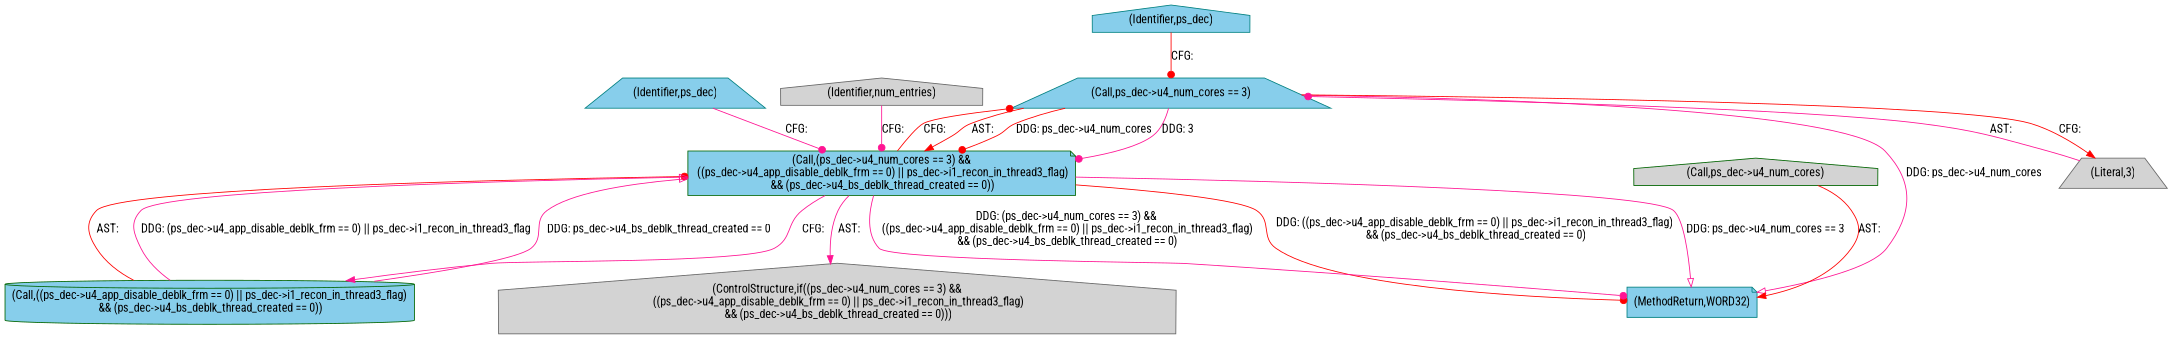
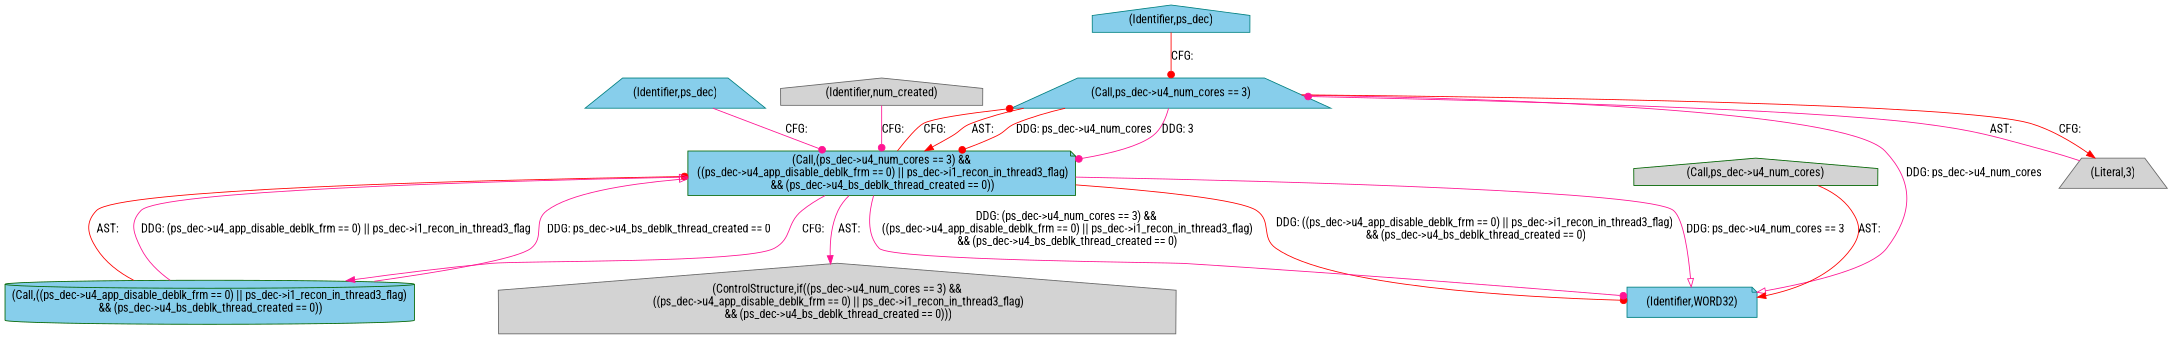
(882, 93) -> (882, 93)
(1692, 302) -> (1692, 302)
